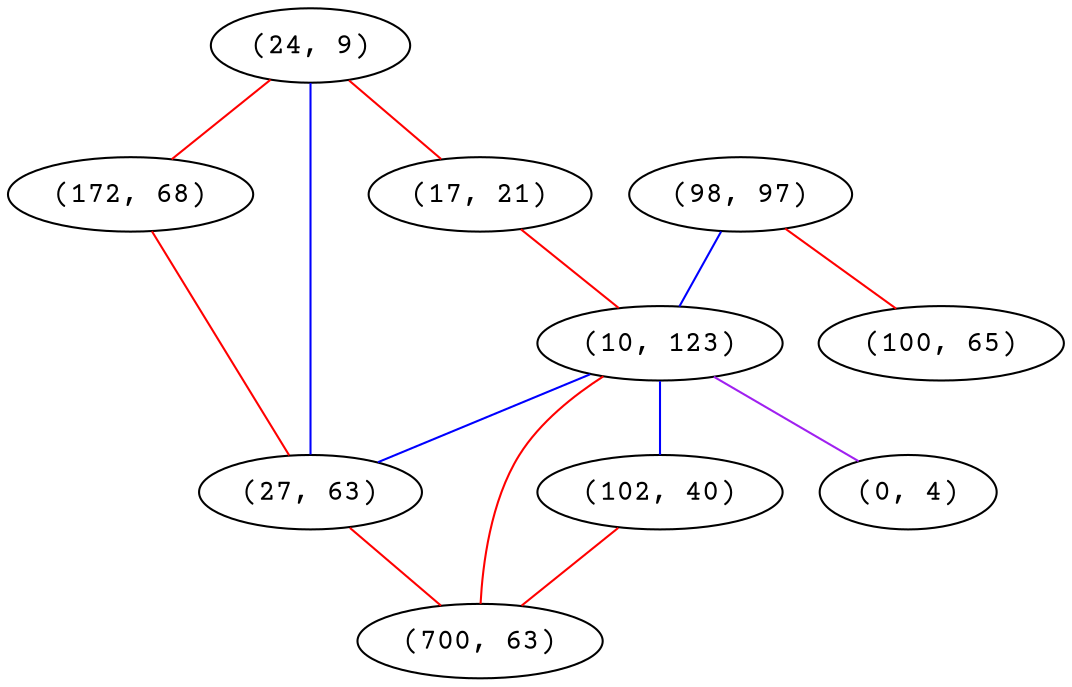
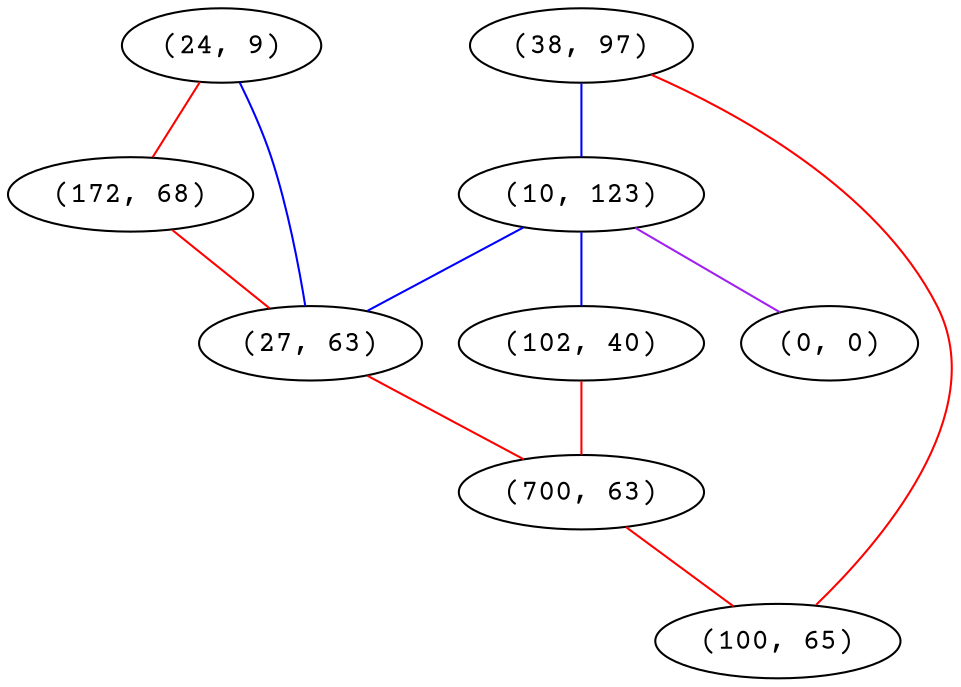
(480, 194) -> none
(741, 194) -> (581, 45)
(510, 472) -> (680, 567)
(908, 492) -> (830, 343)
